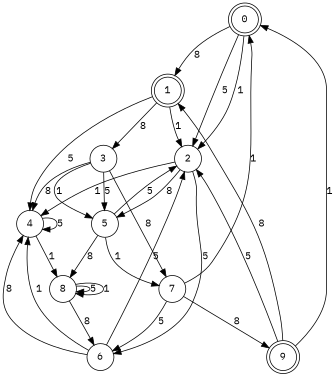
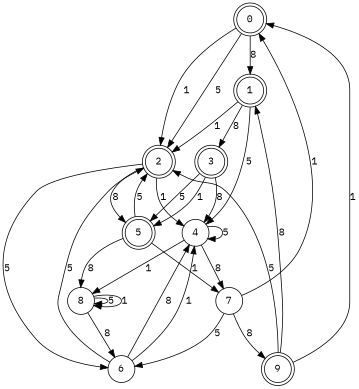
(103, 159) -> (211, 162)
(188, 159) -> (159, 162)
(136, 220) -> (211, 264)
(105, 224) -> (139, 233)
